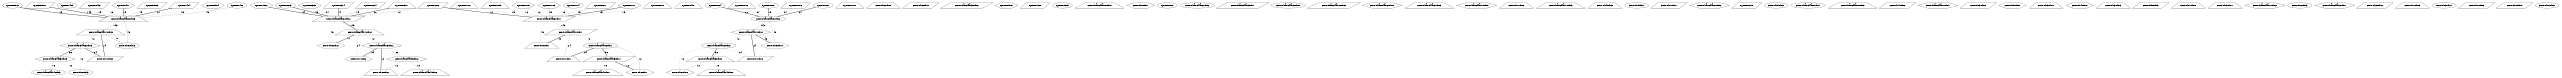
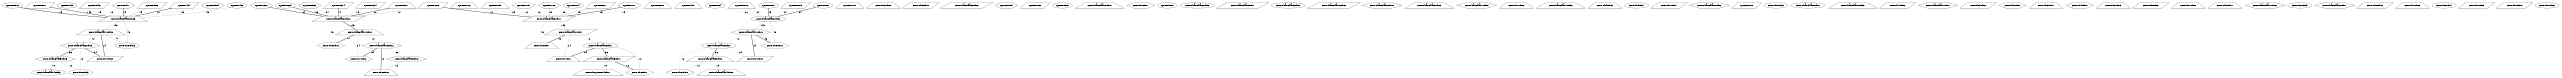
(741, 12) -> (741, 12)
(425, 72) -> none
(598, 72) -> (598, 72)
